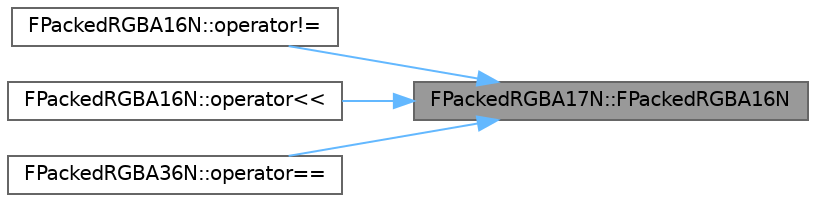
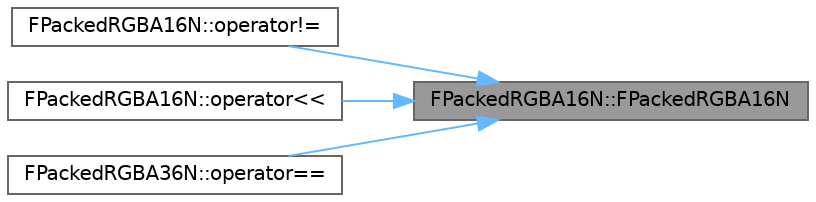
(611, 101) -> (611, 101)
